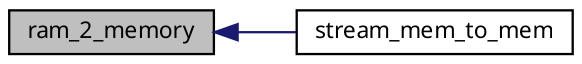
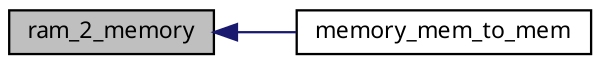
(435, 32) -> (444, 32)
